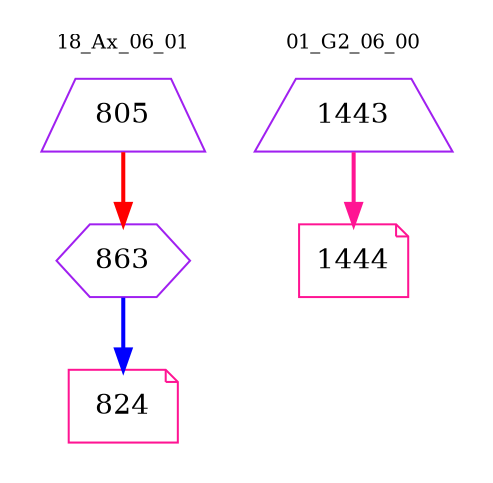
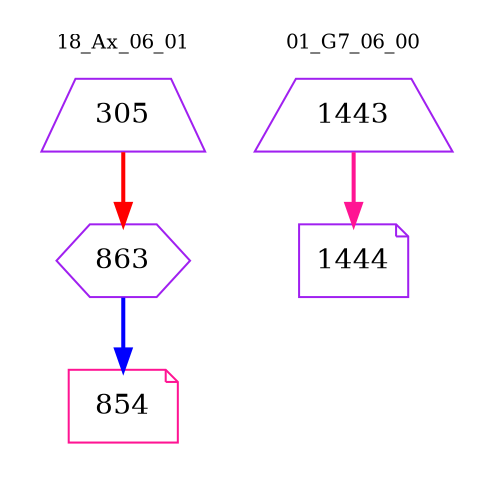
(354, 43) -> (354, 43)
(123, 115) -> (123, 115)
(354, 261) -> (354, 261)
(123, 406) -> (123, 406)
